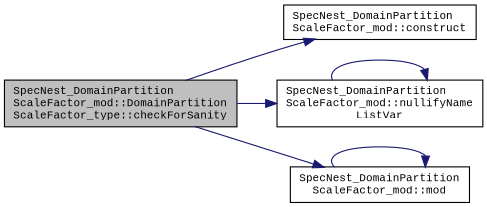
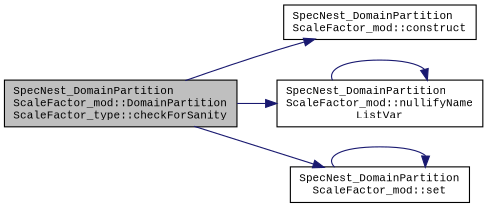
(380, 185) -> (380, 185)
